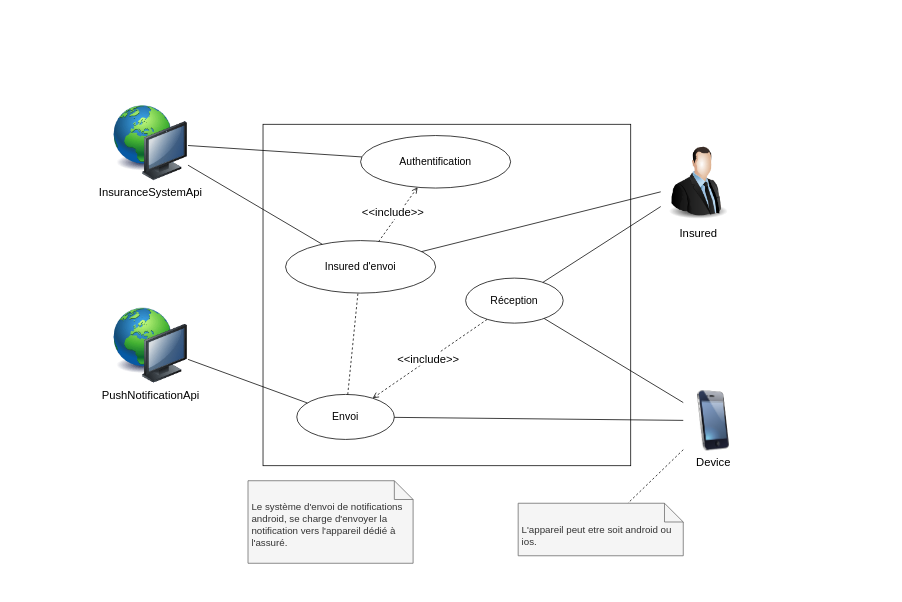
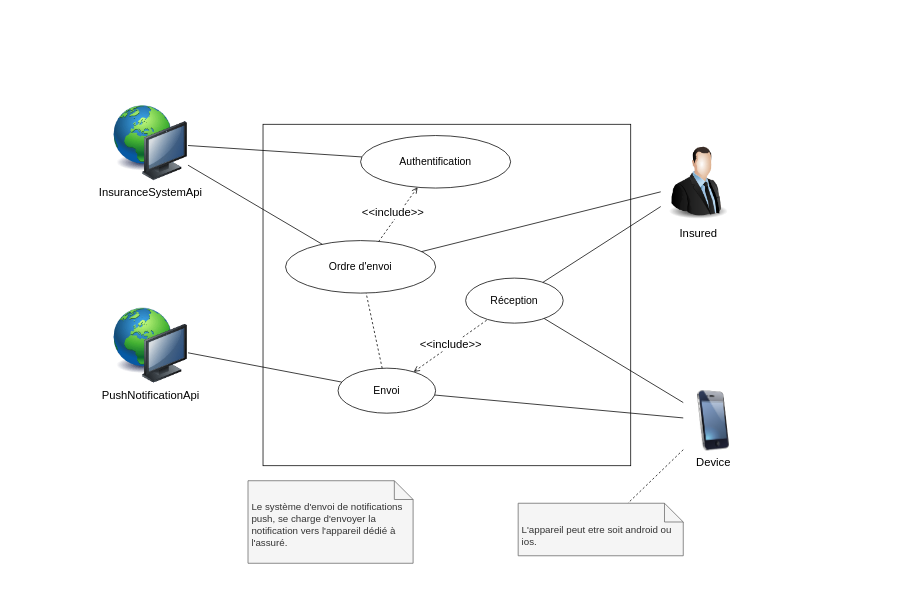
(360, 267) -> (360, 267)
(345, 417) -> (387, 390)
(332, 525) -> (332, 525)
